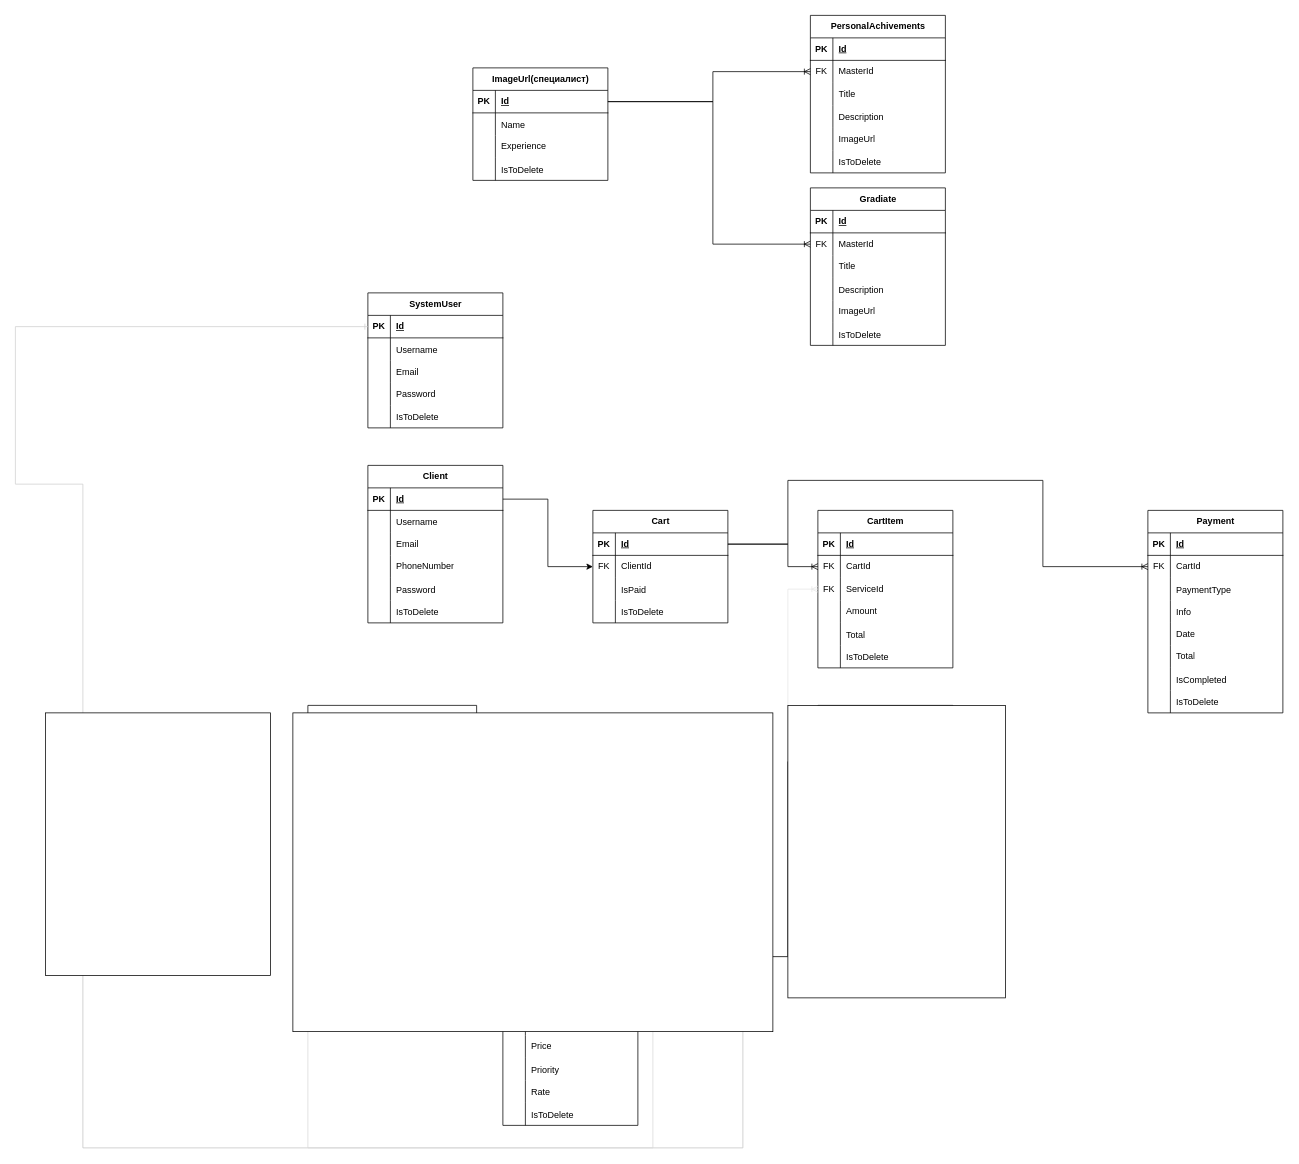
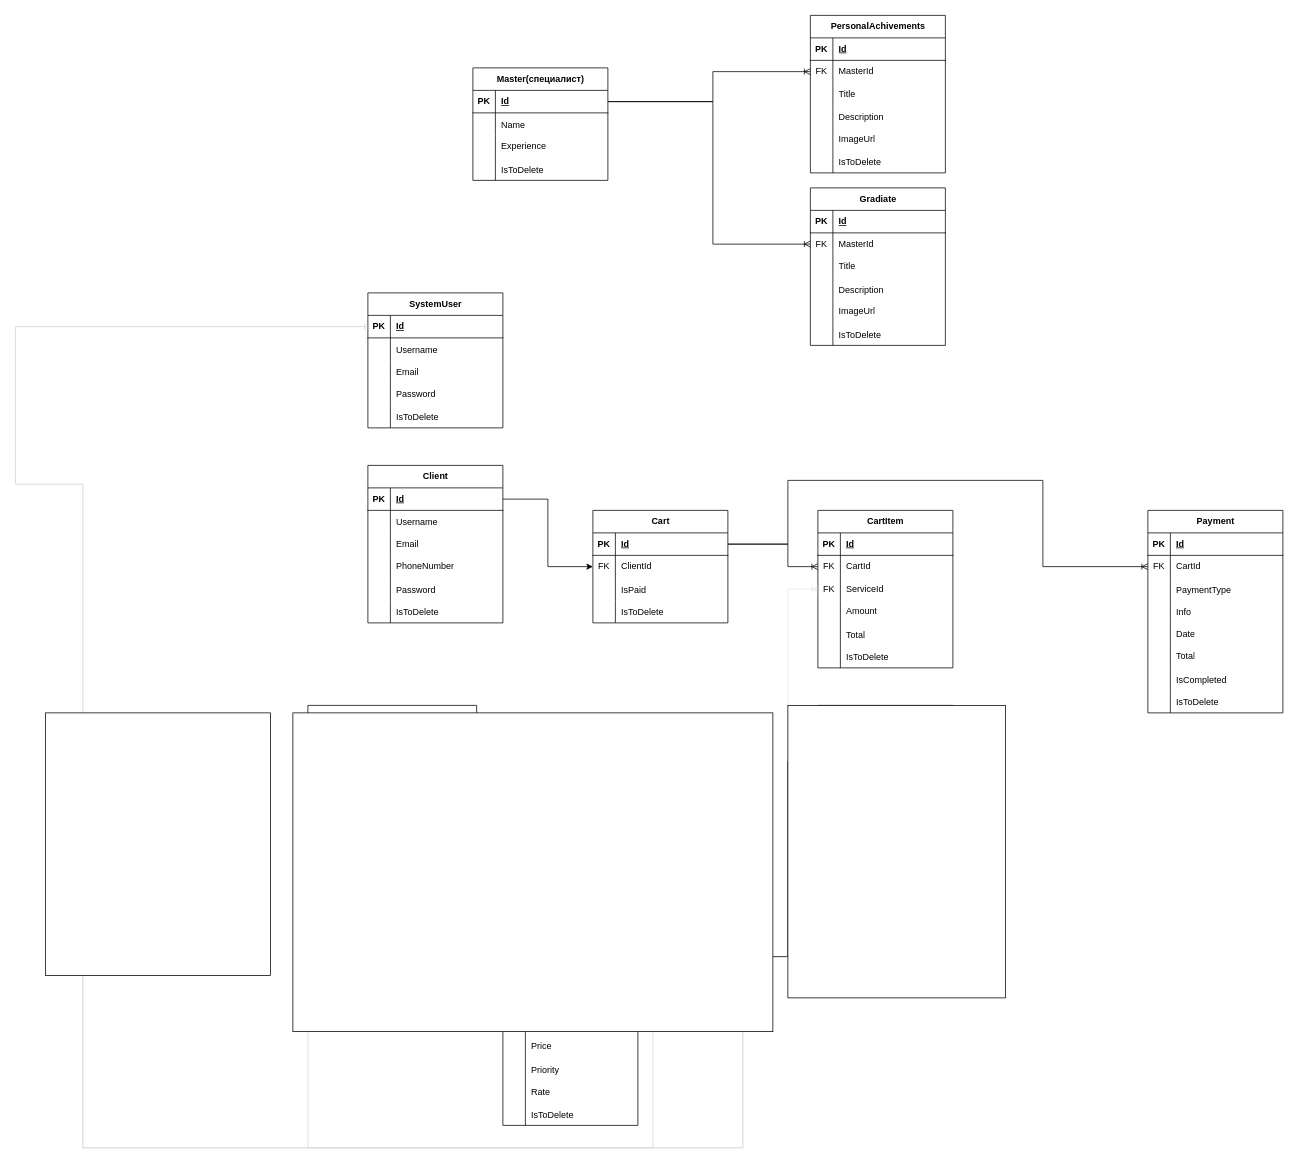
(541, 79) -> (541, 79)
